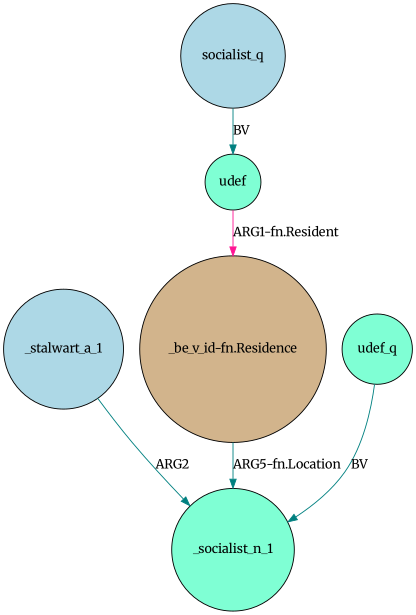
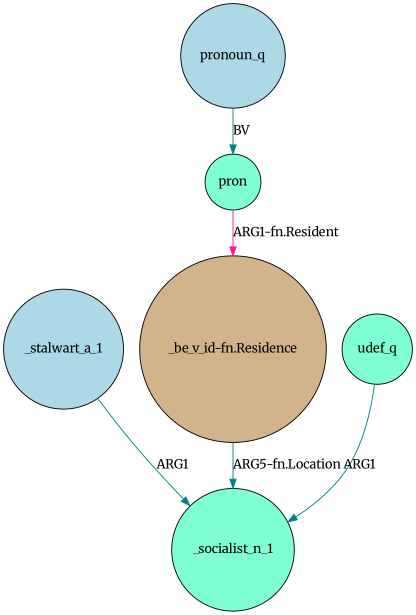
(233, 56) -> (233, 56)
(233, 182) -> (233, 182)
(173, 465) -> (173, 465)
(360, 465) -> (360, 465)
